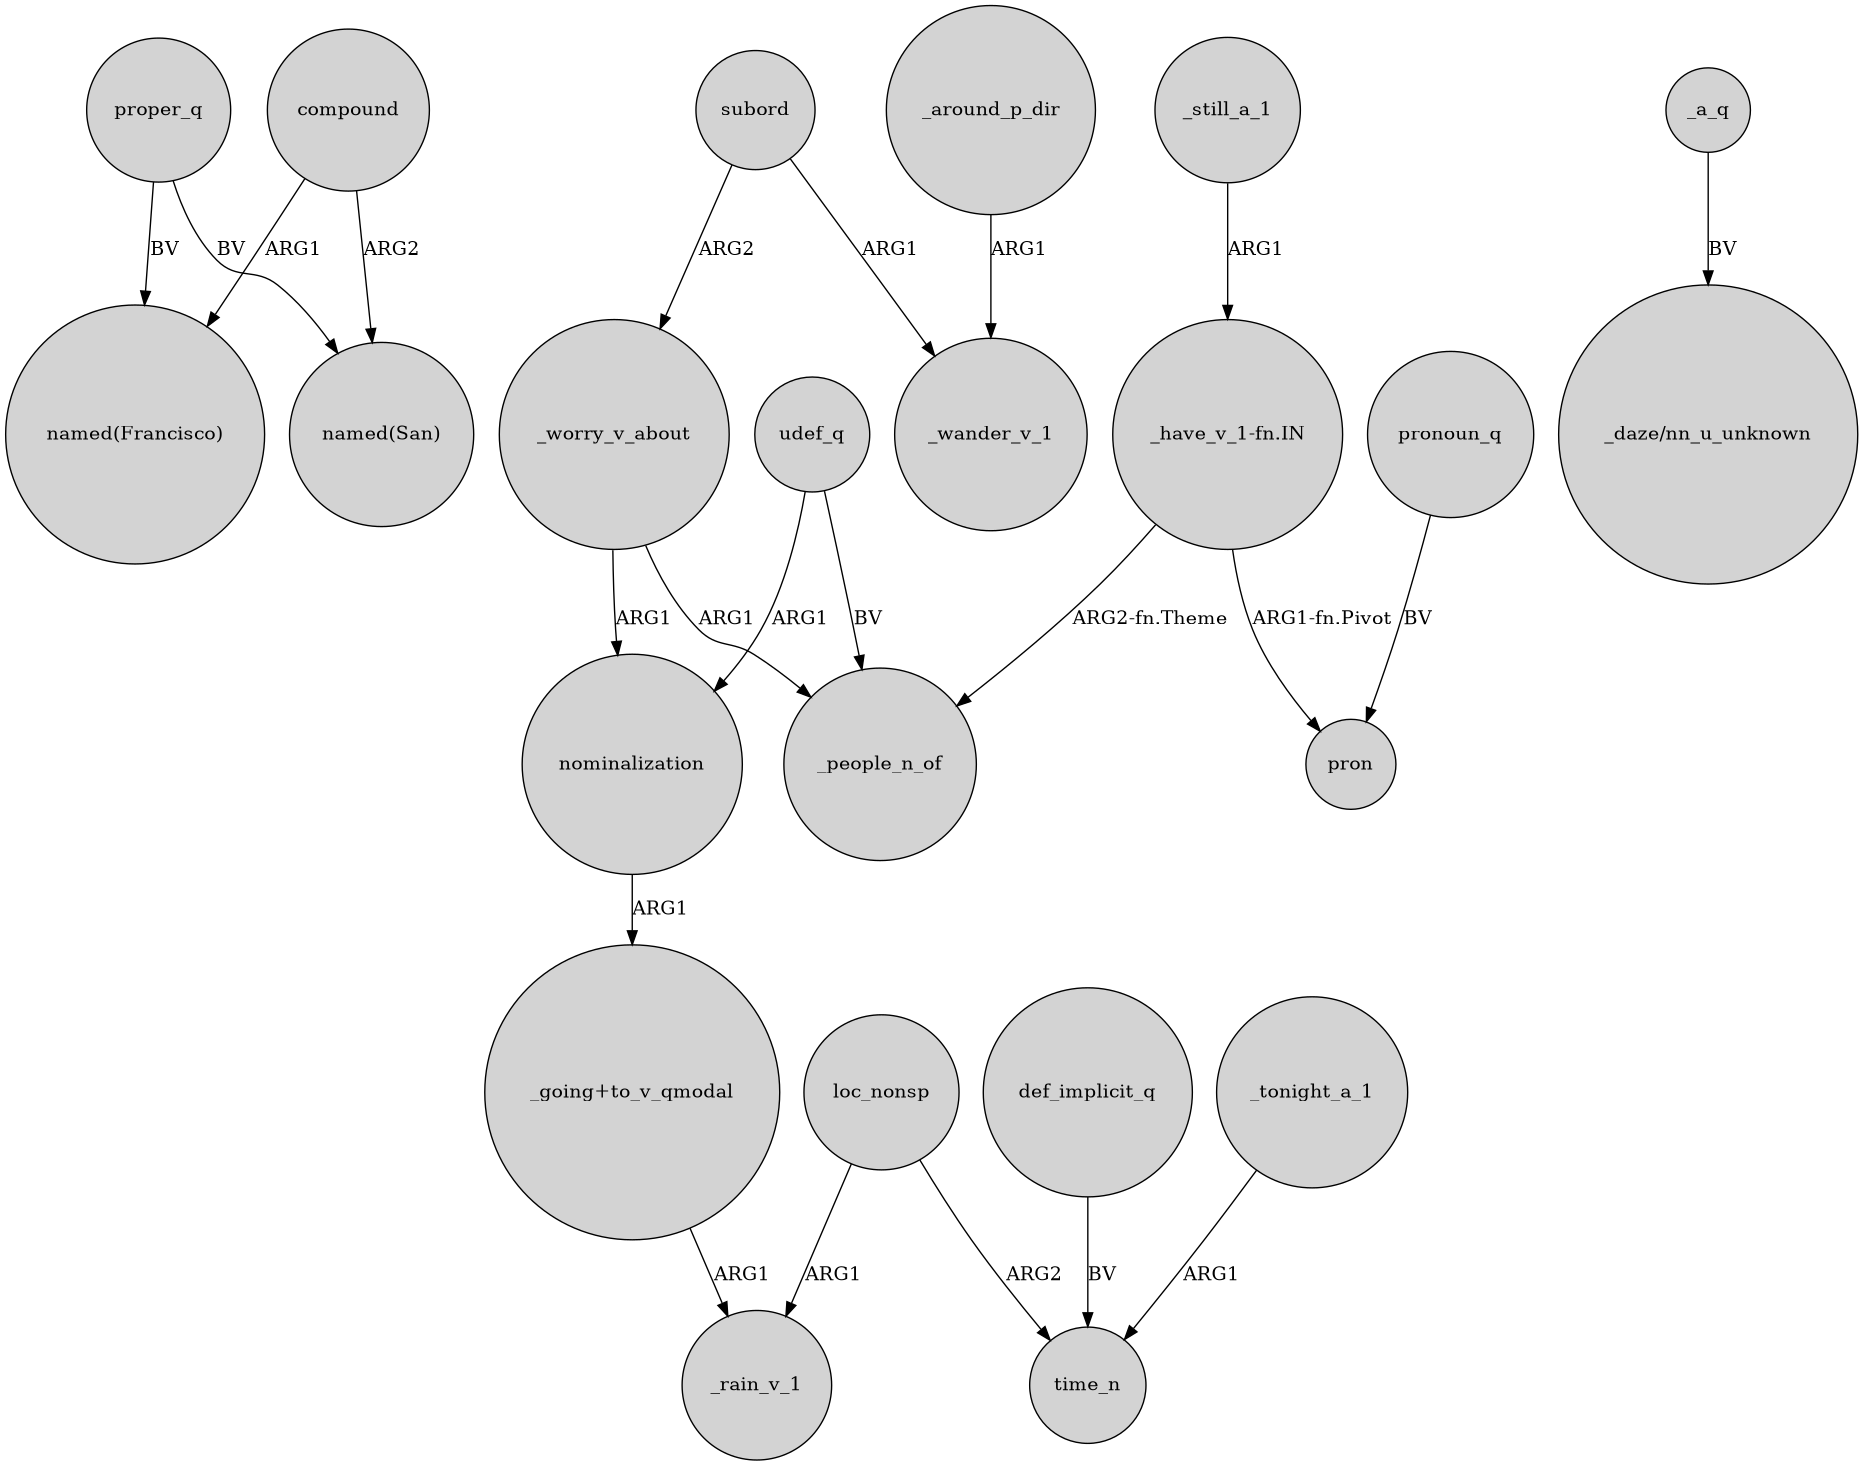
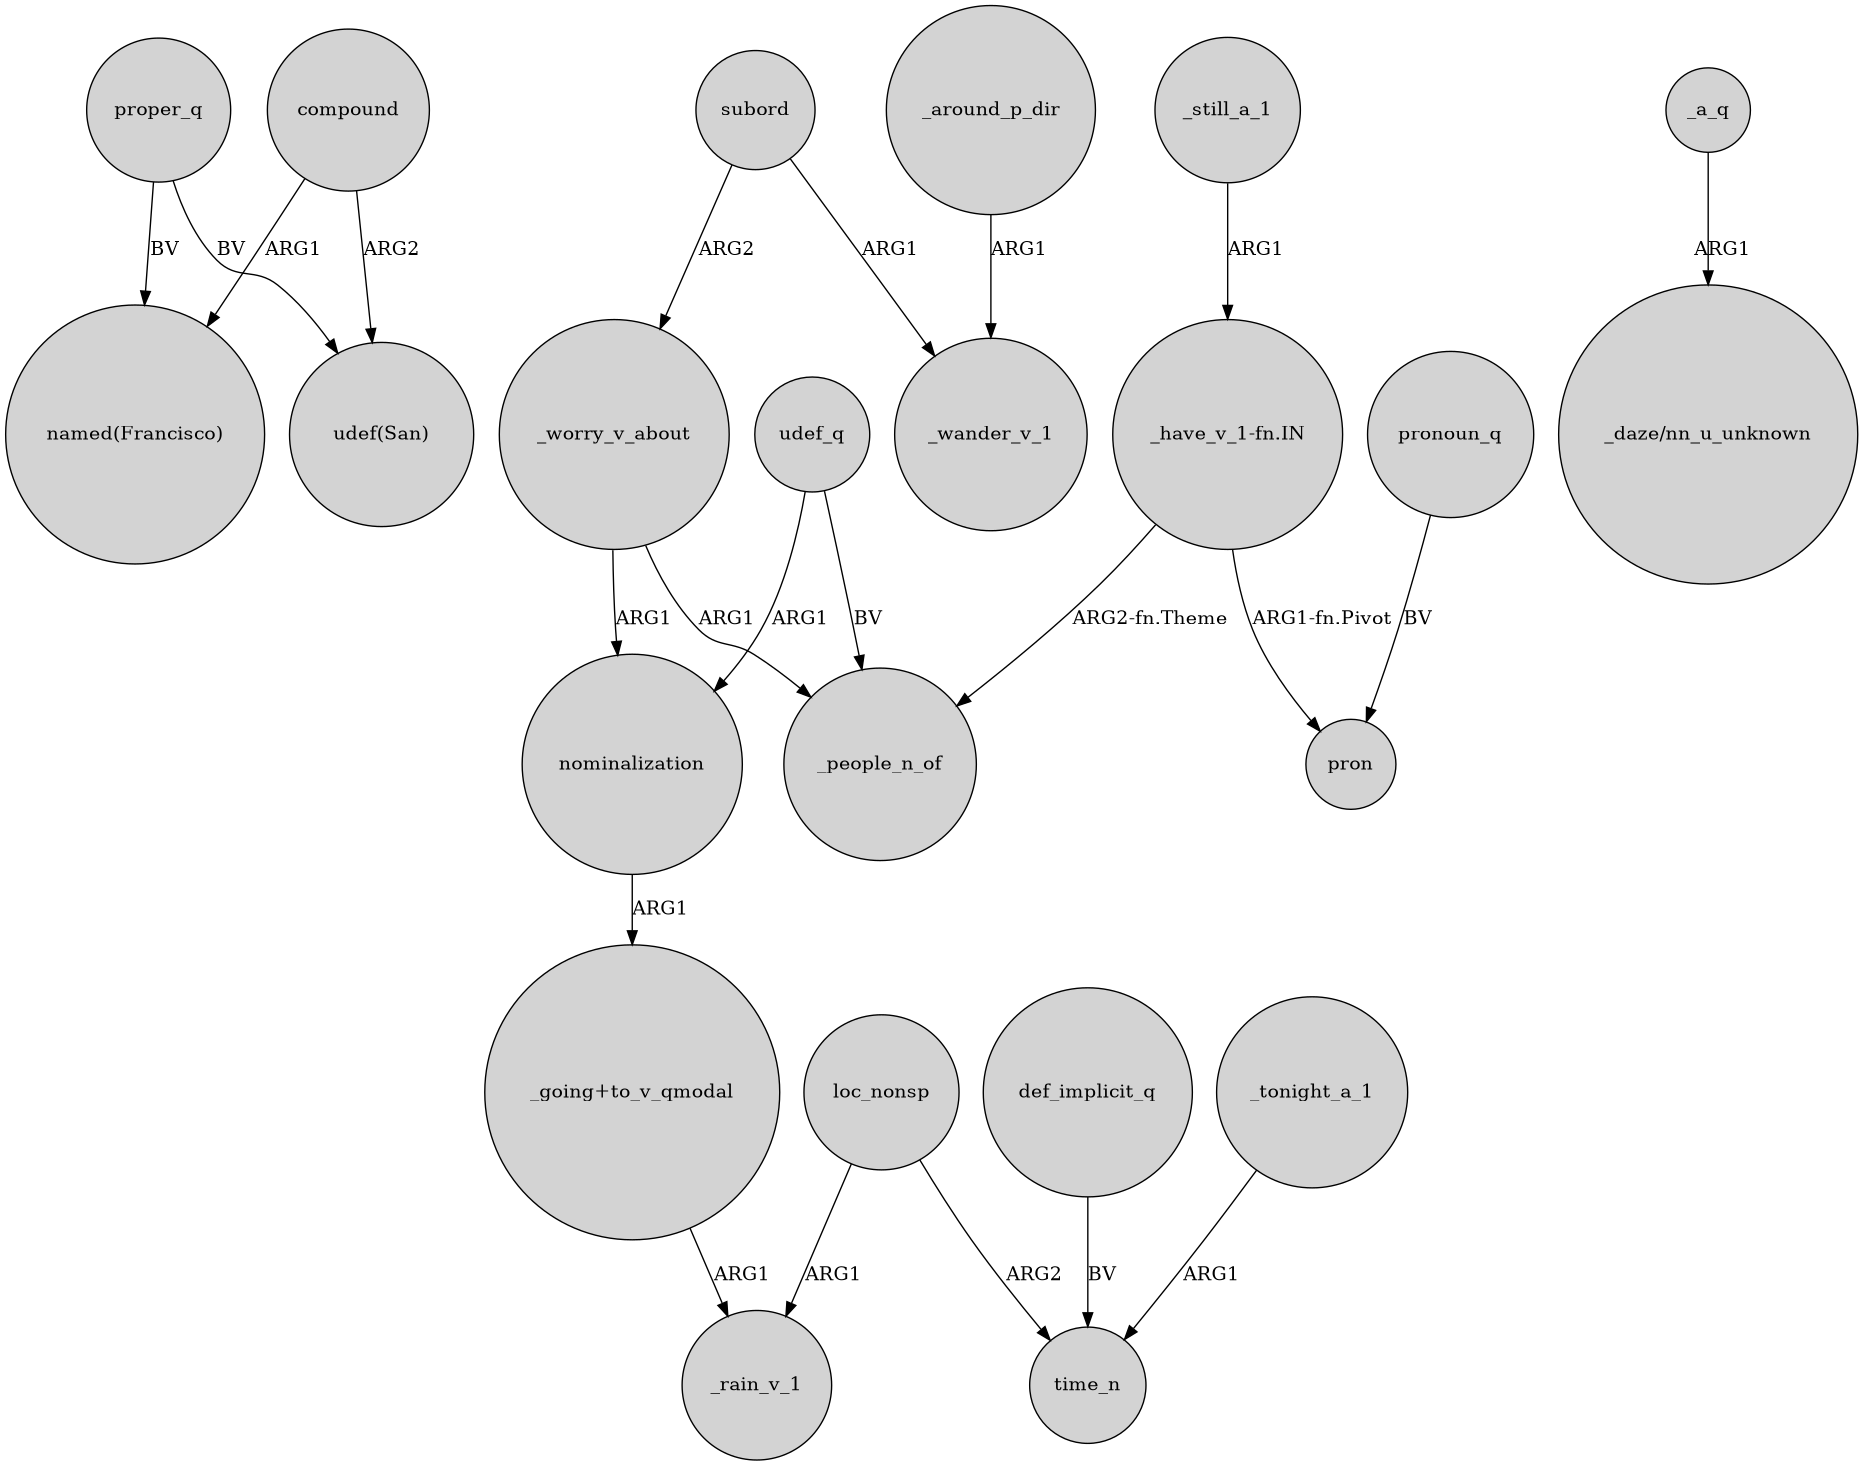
(1723, 250) -> (1723, 250)
(382, 435) -> (382, 435)
